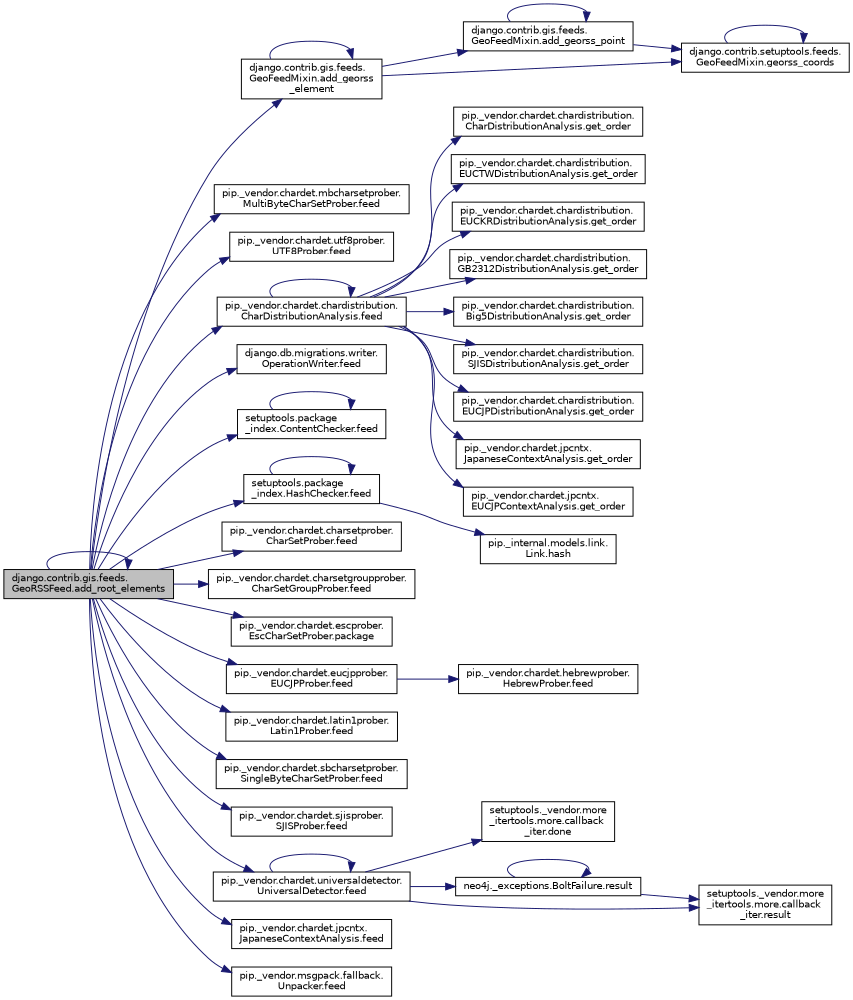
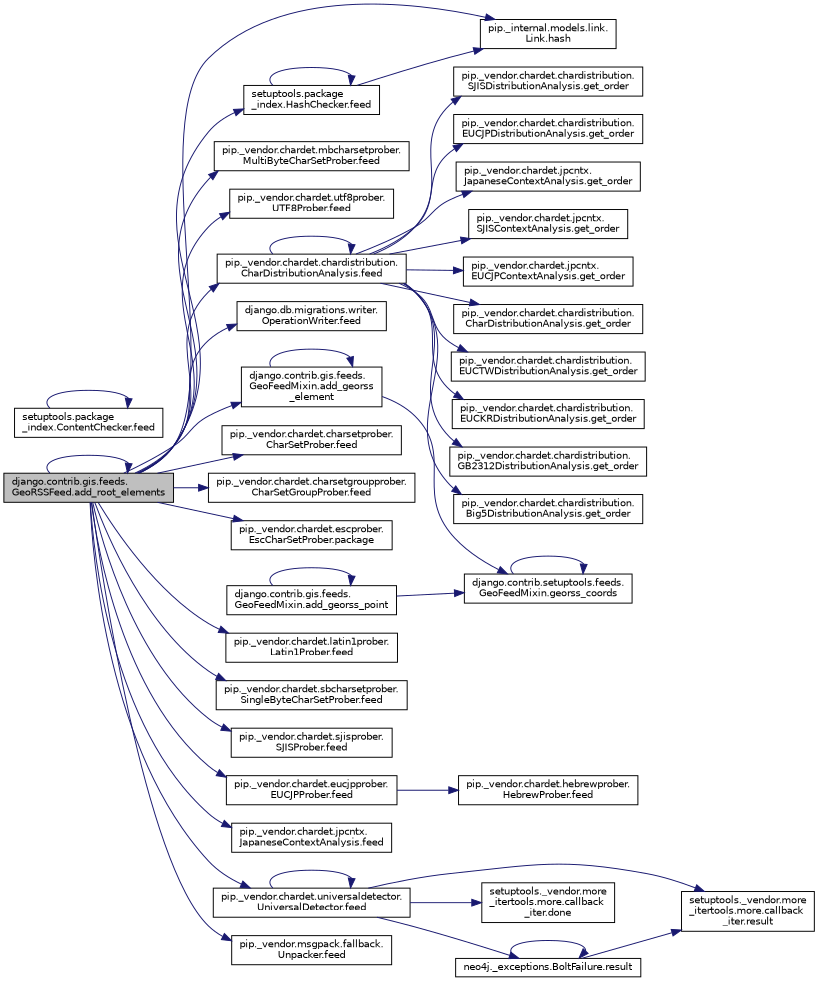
(420, 60) -> none
none -> (548, 224)
(153, 494) -> (185, 128)
